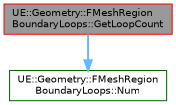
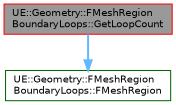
(88, 86) -> (88, 86)
